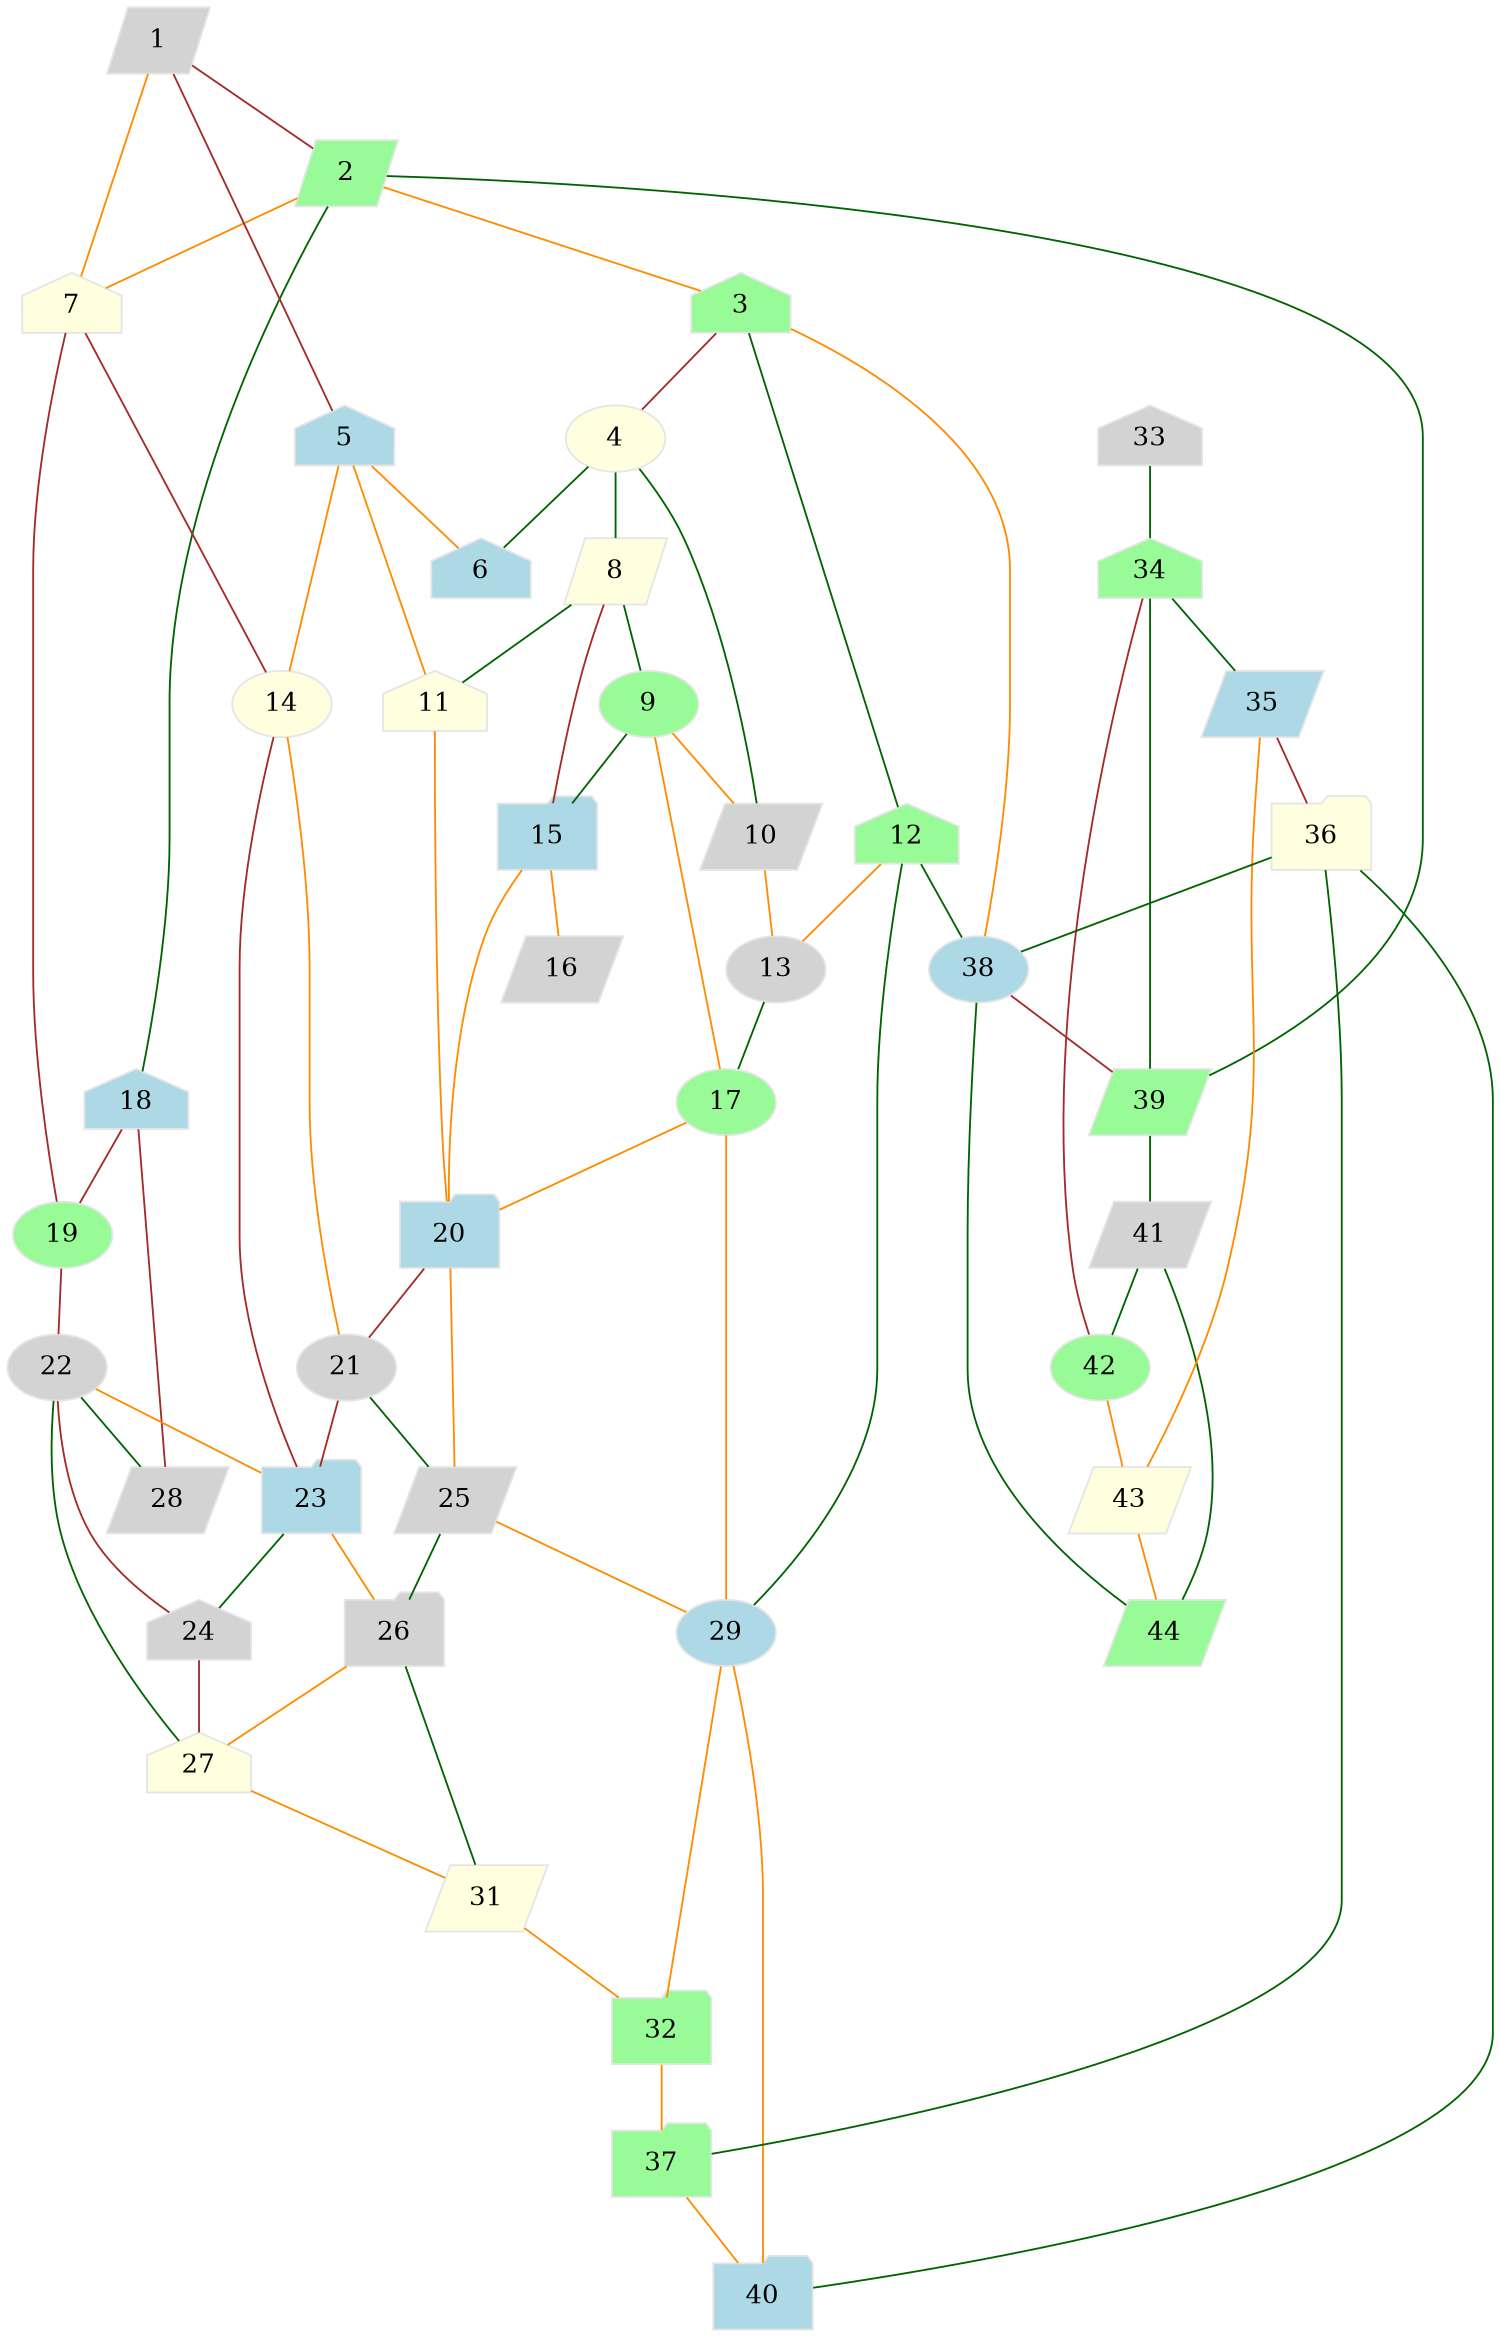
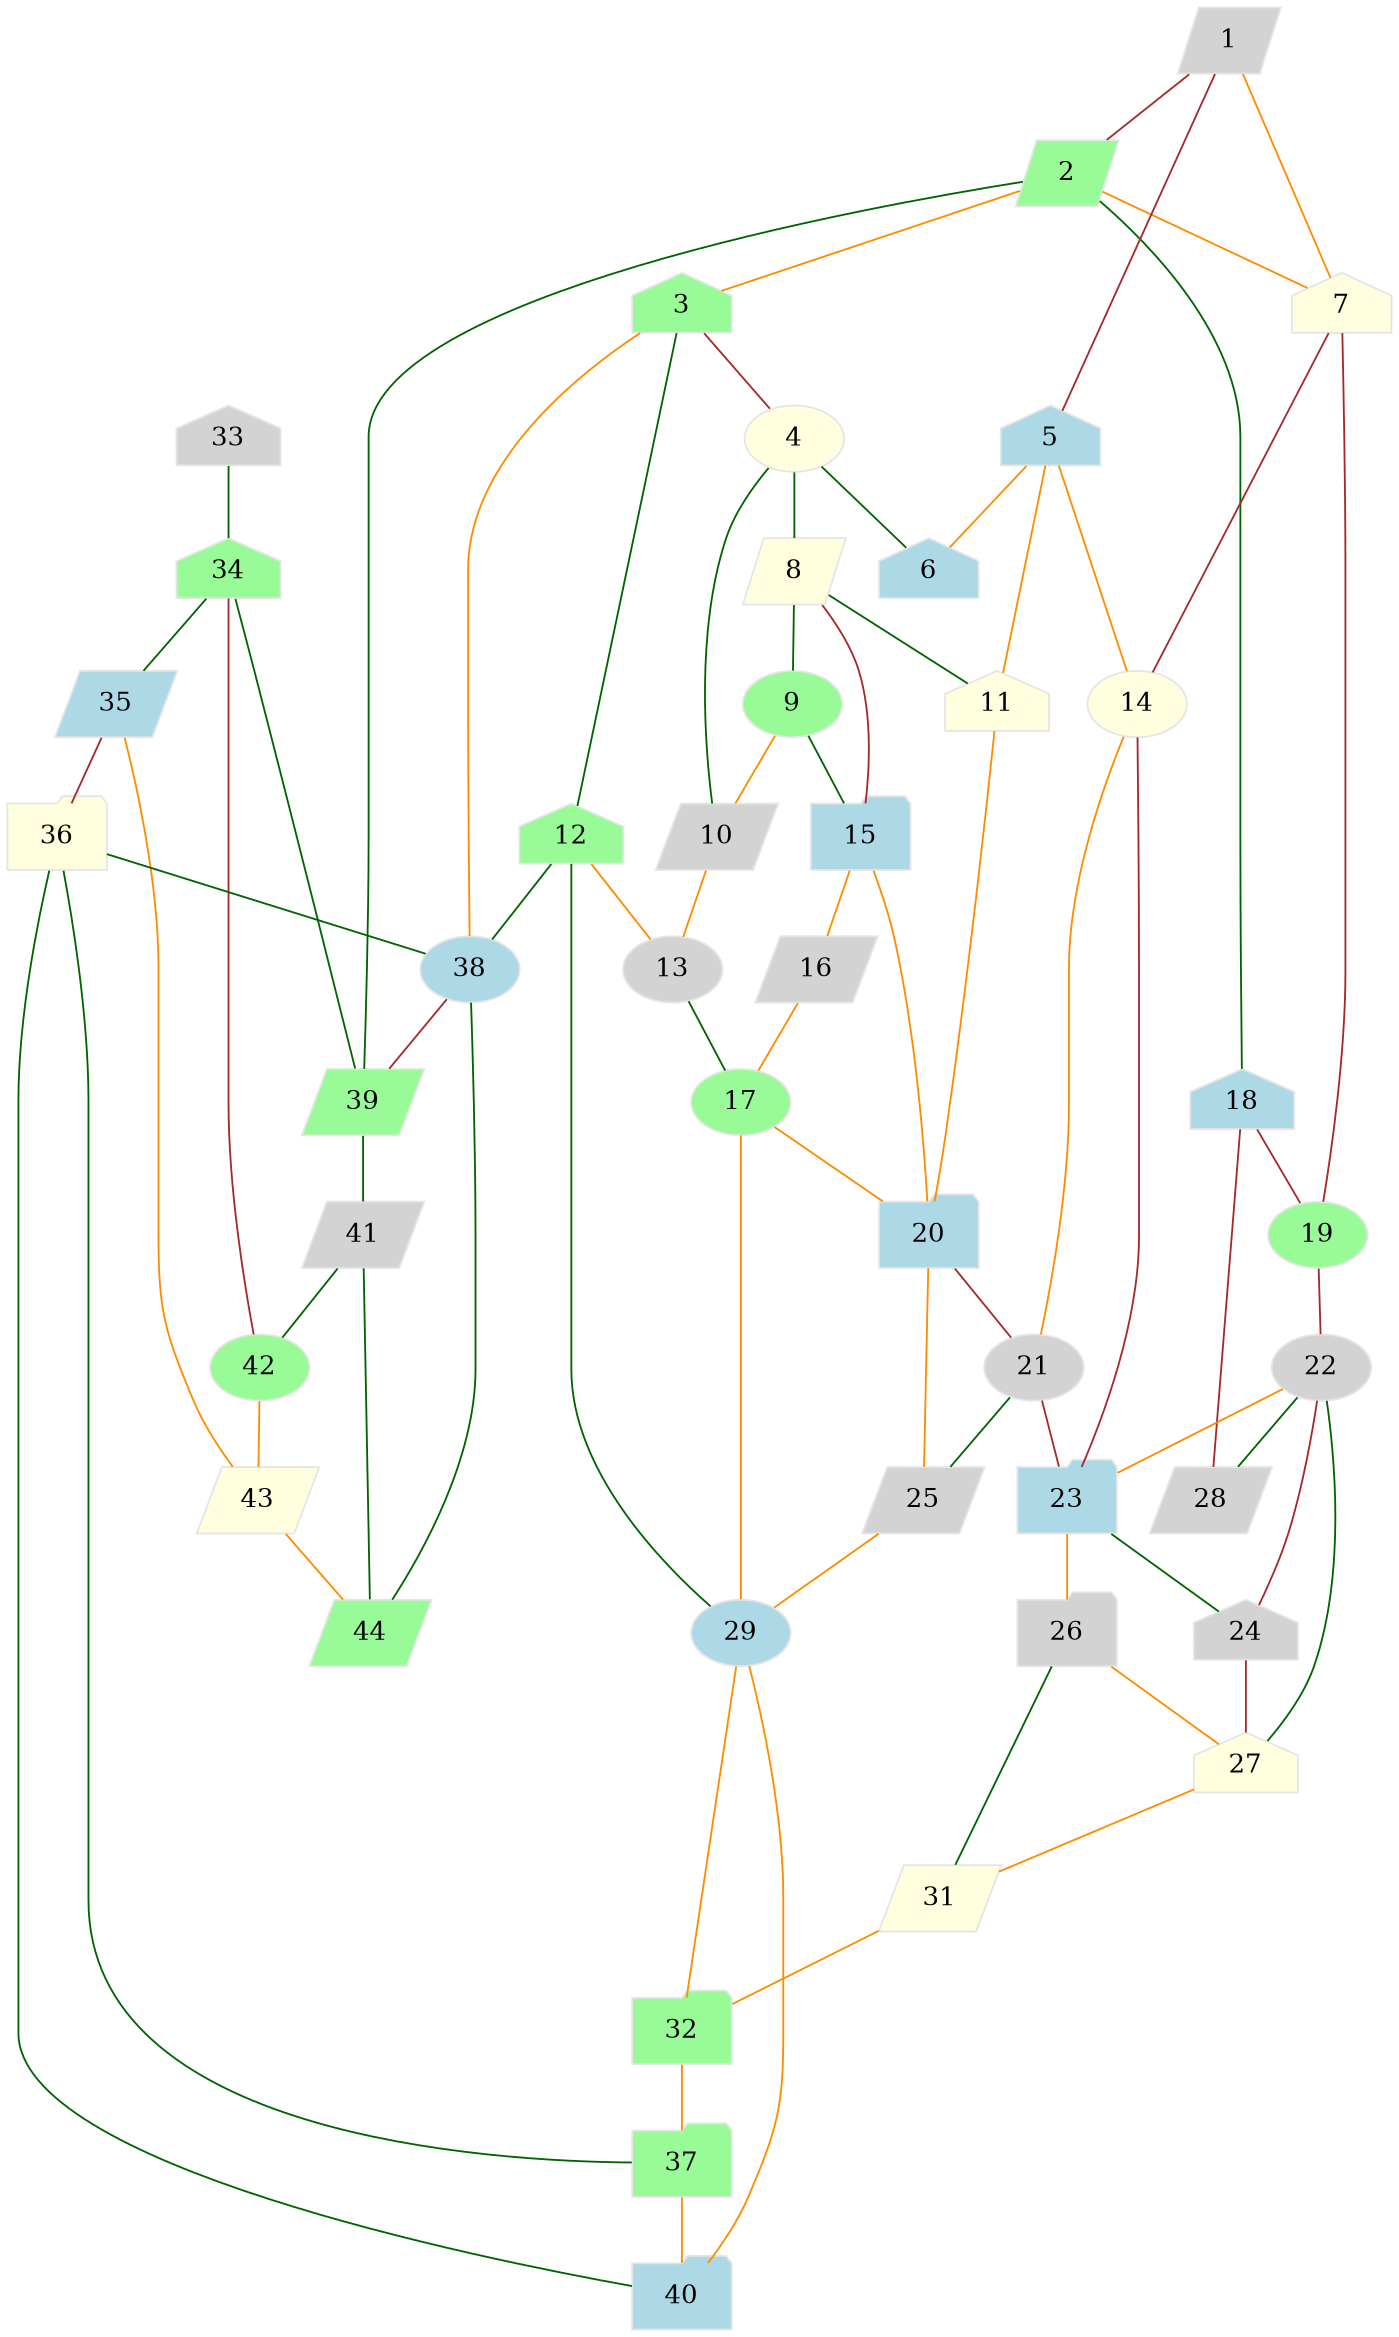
(687, 903) -> (778, 1037)
(425, 1567) -> none
